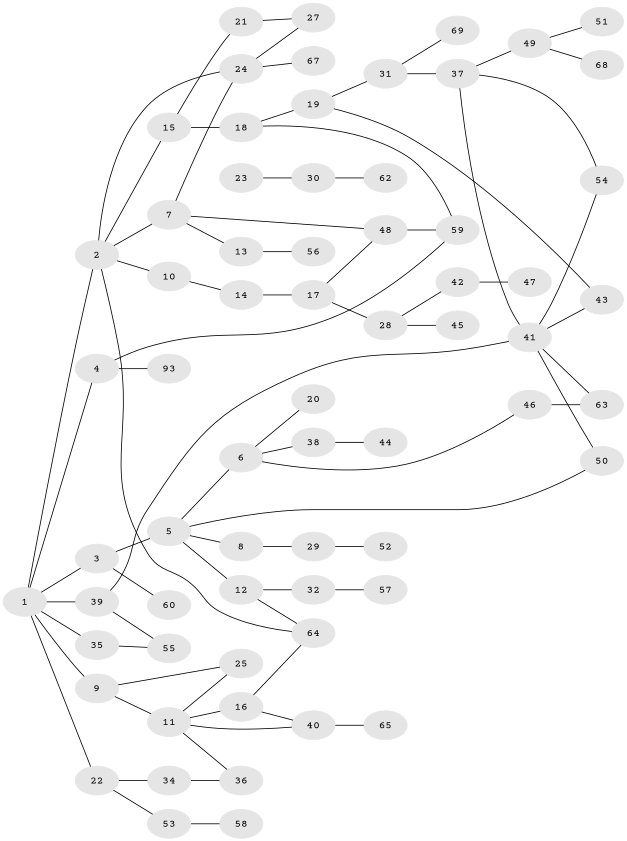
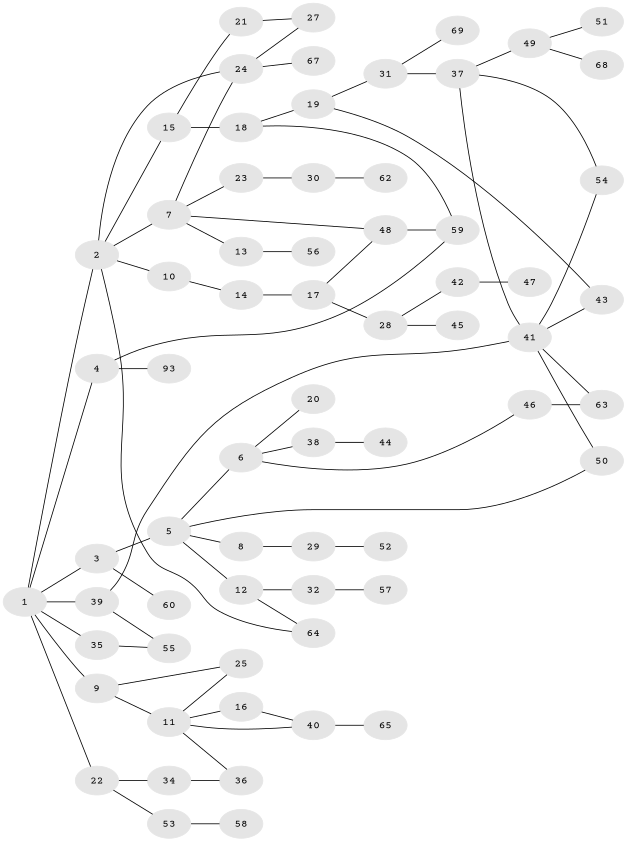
none -> (205, 196)
(277, 670) -> none
